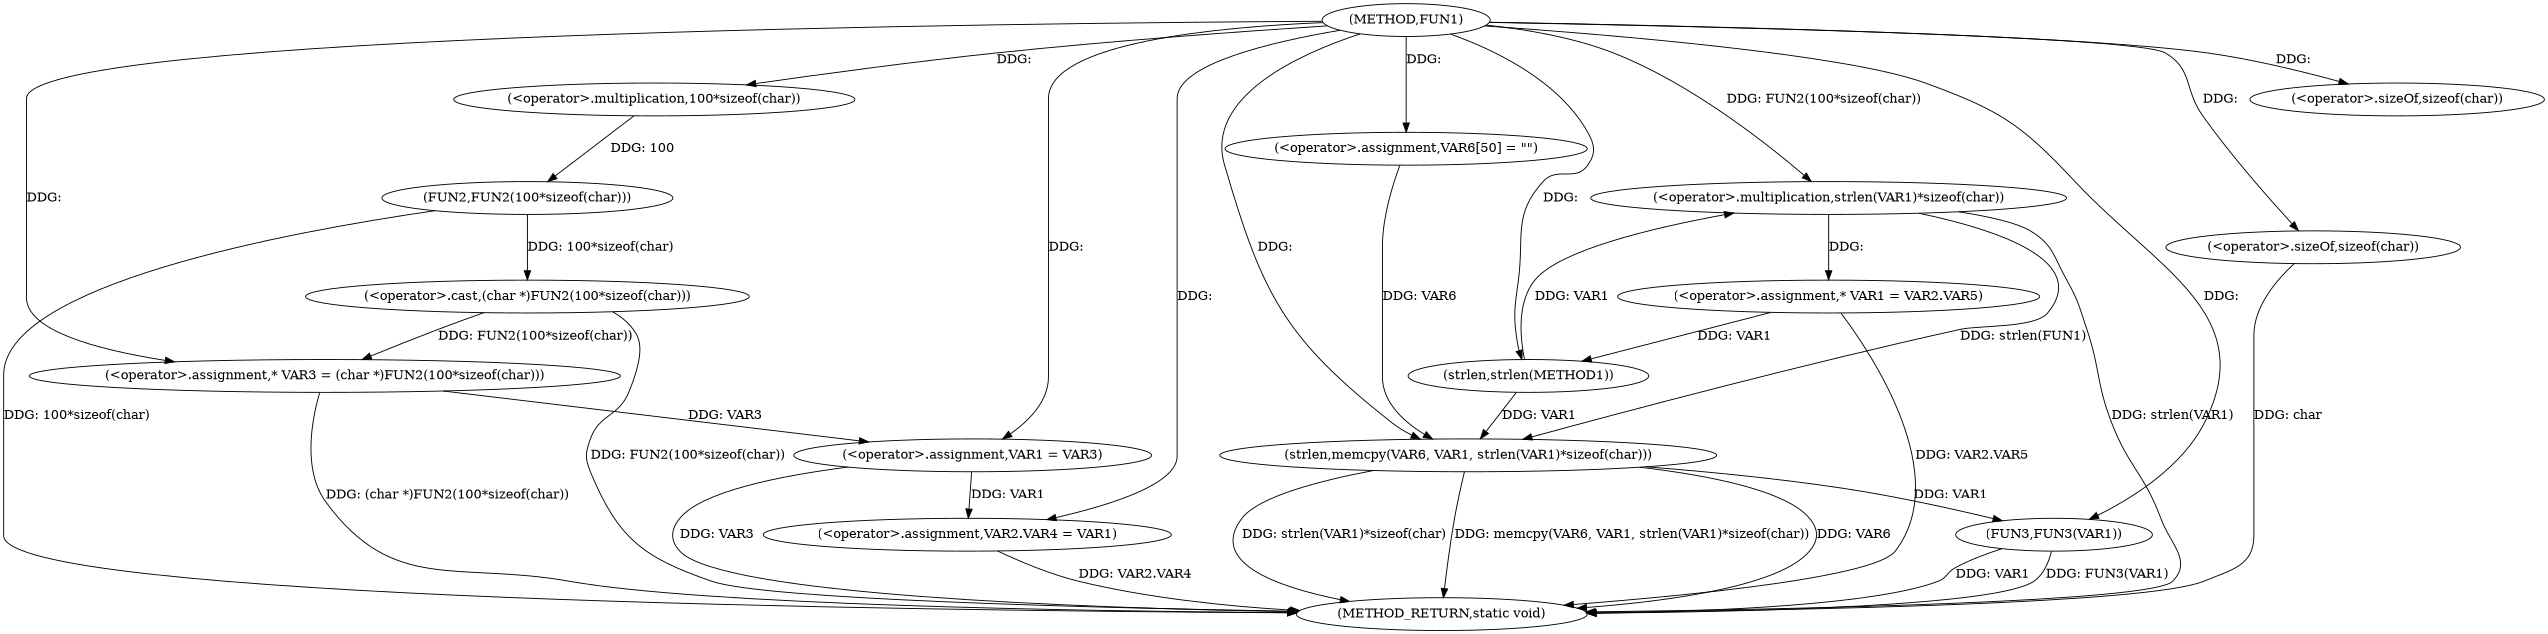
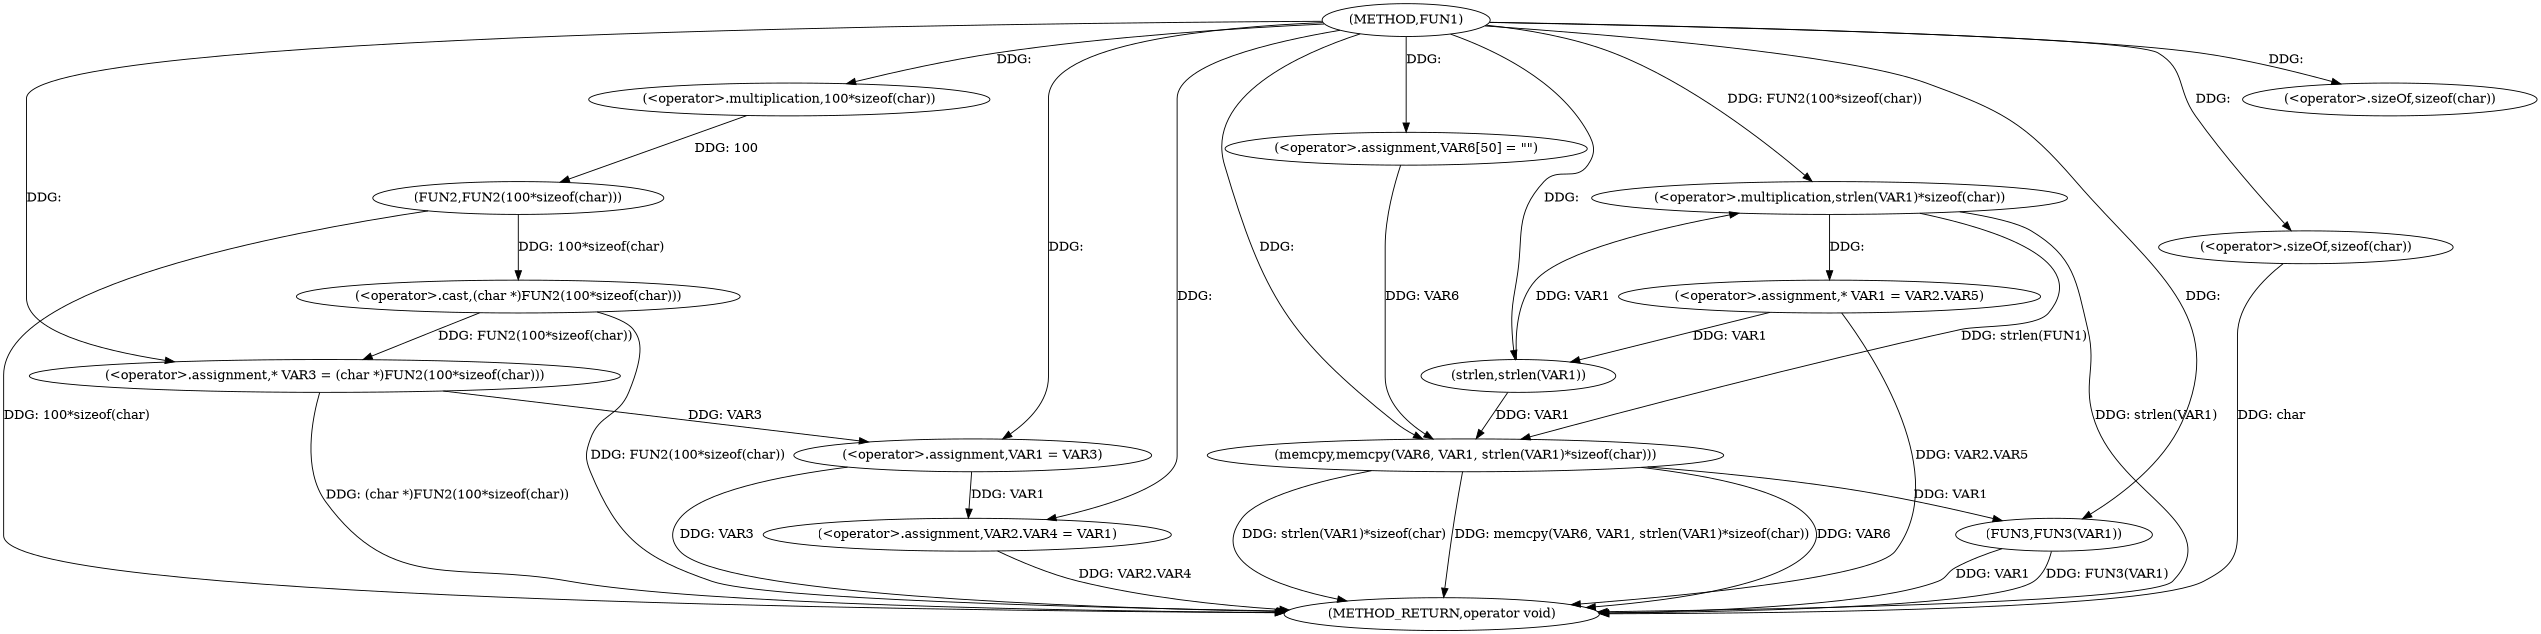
(1528, 376) -> (1518, 376)
(1468, 455) -> (1465, 455)
(1442, 614) -> (1442, 614)
